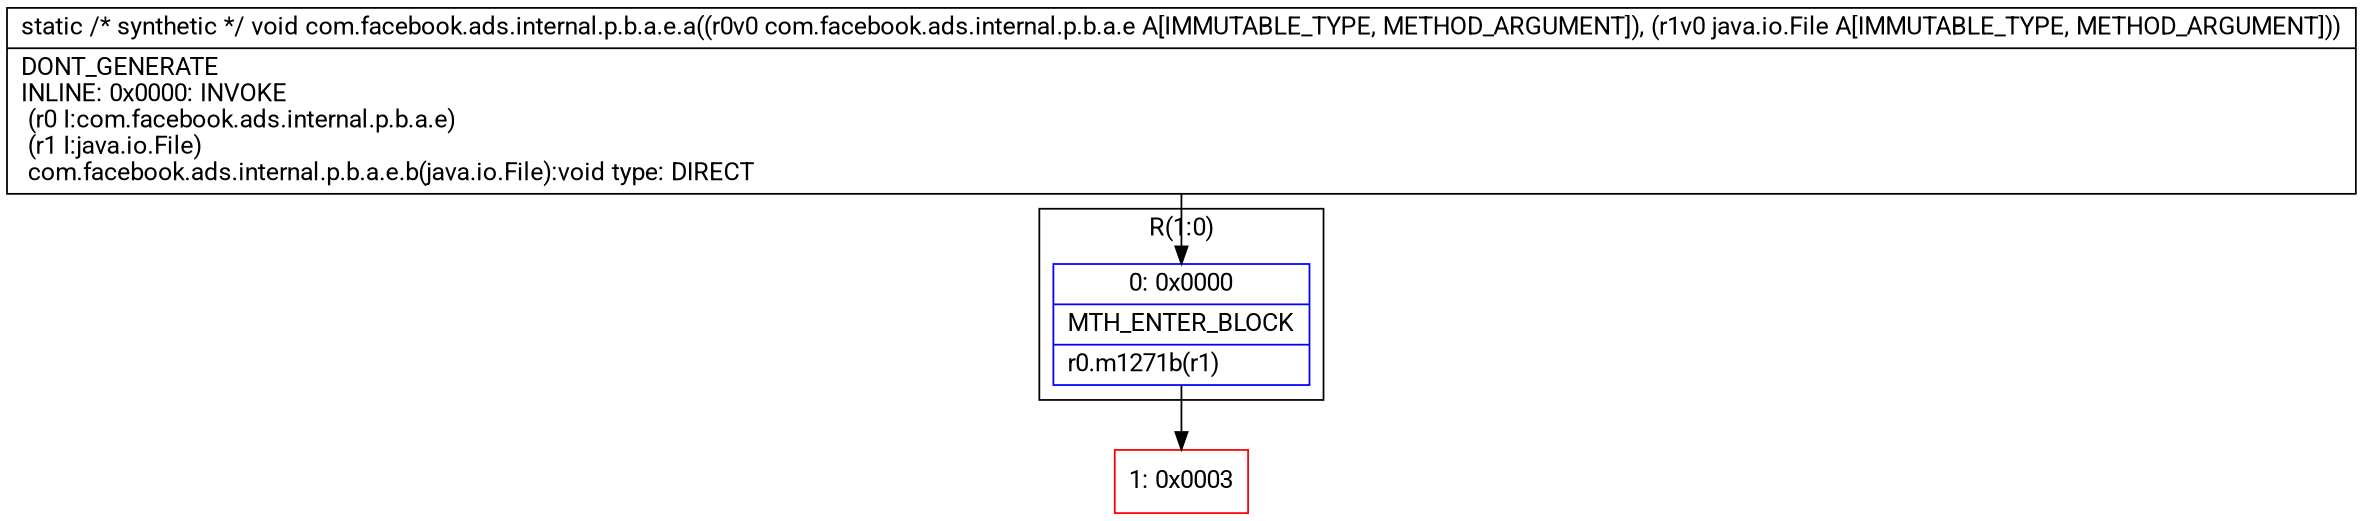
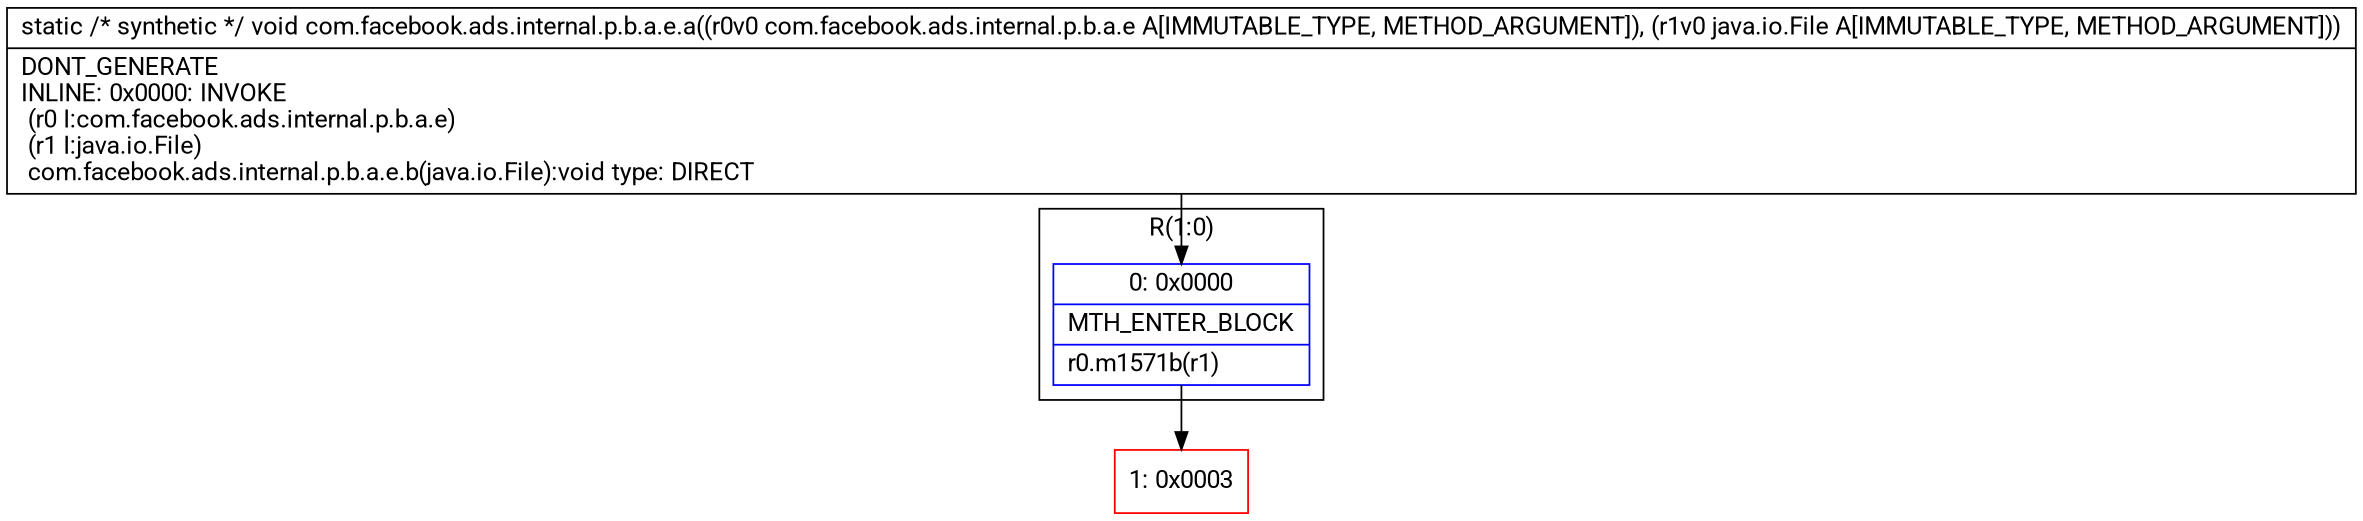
(1144, 364) -> (1144, 364)
